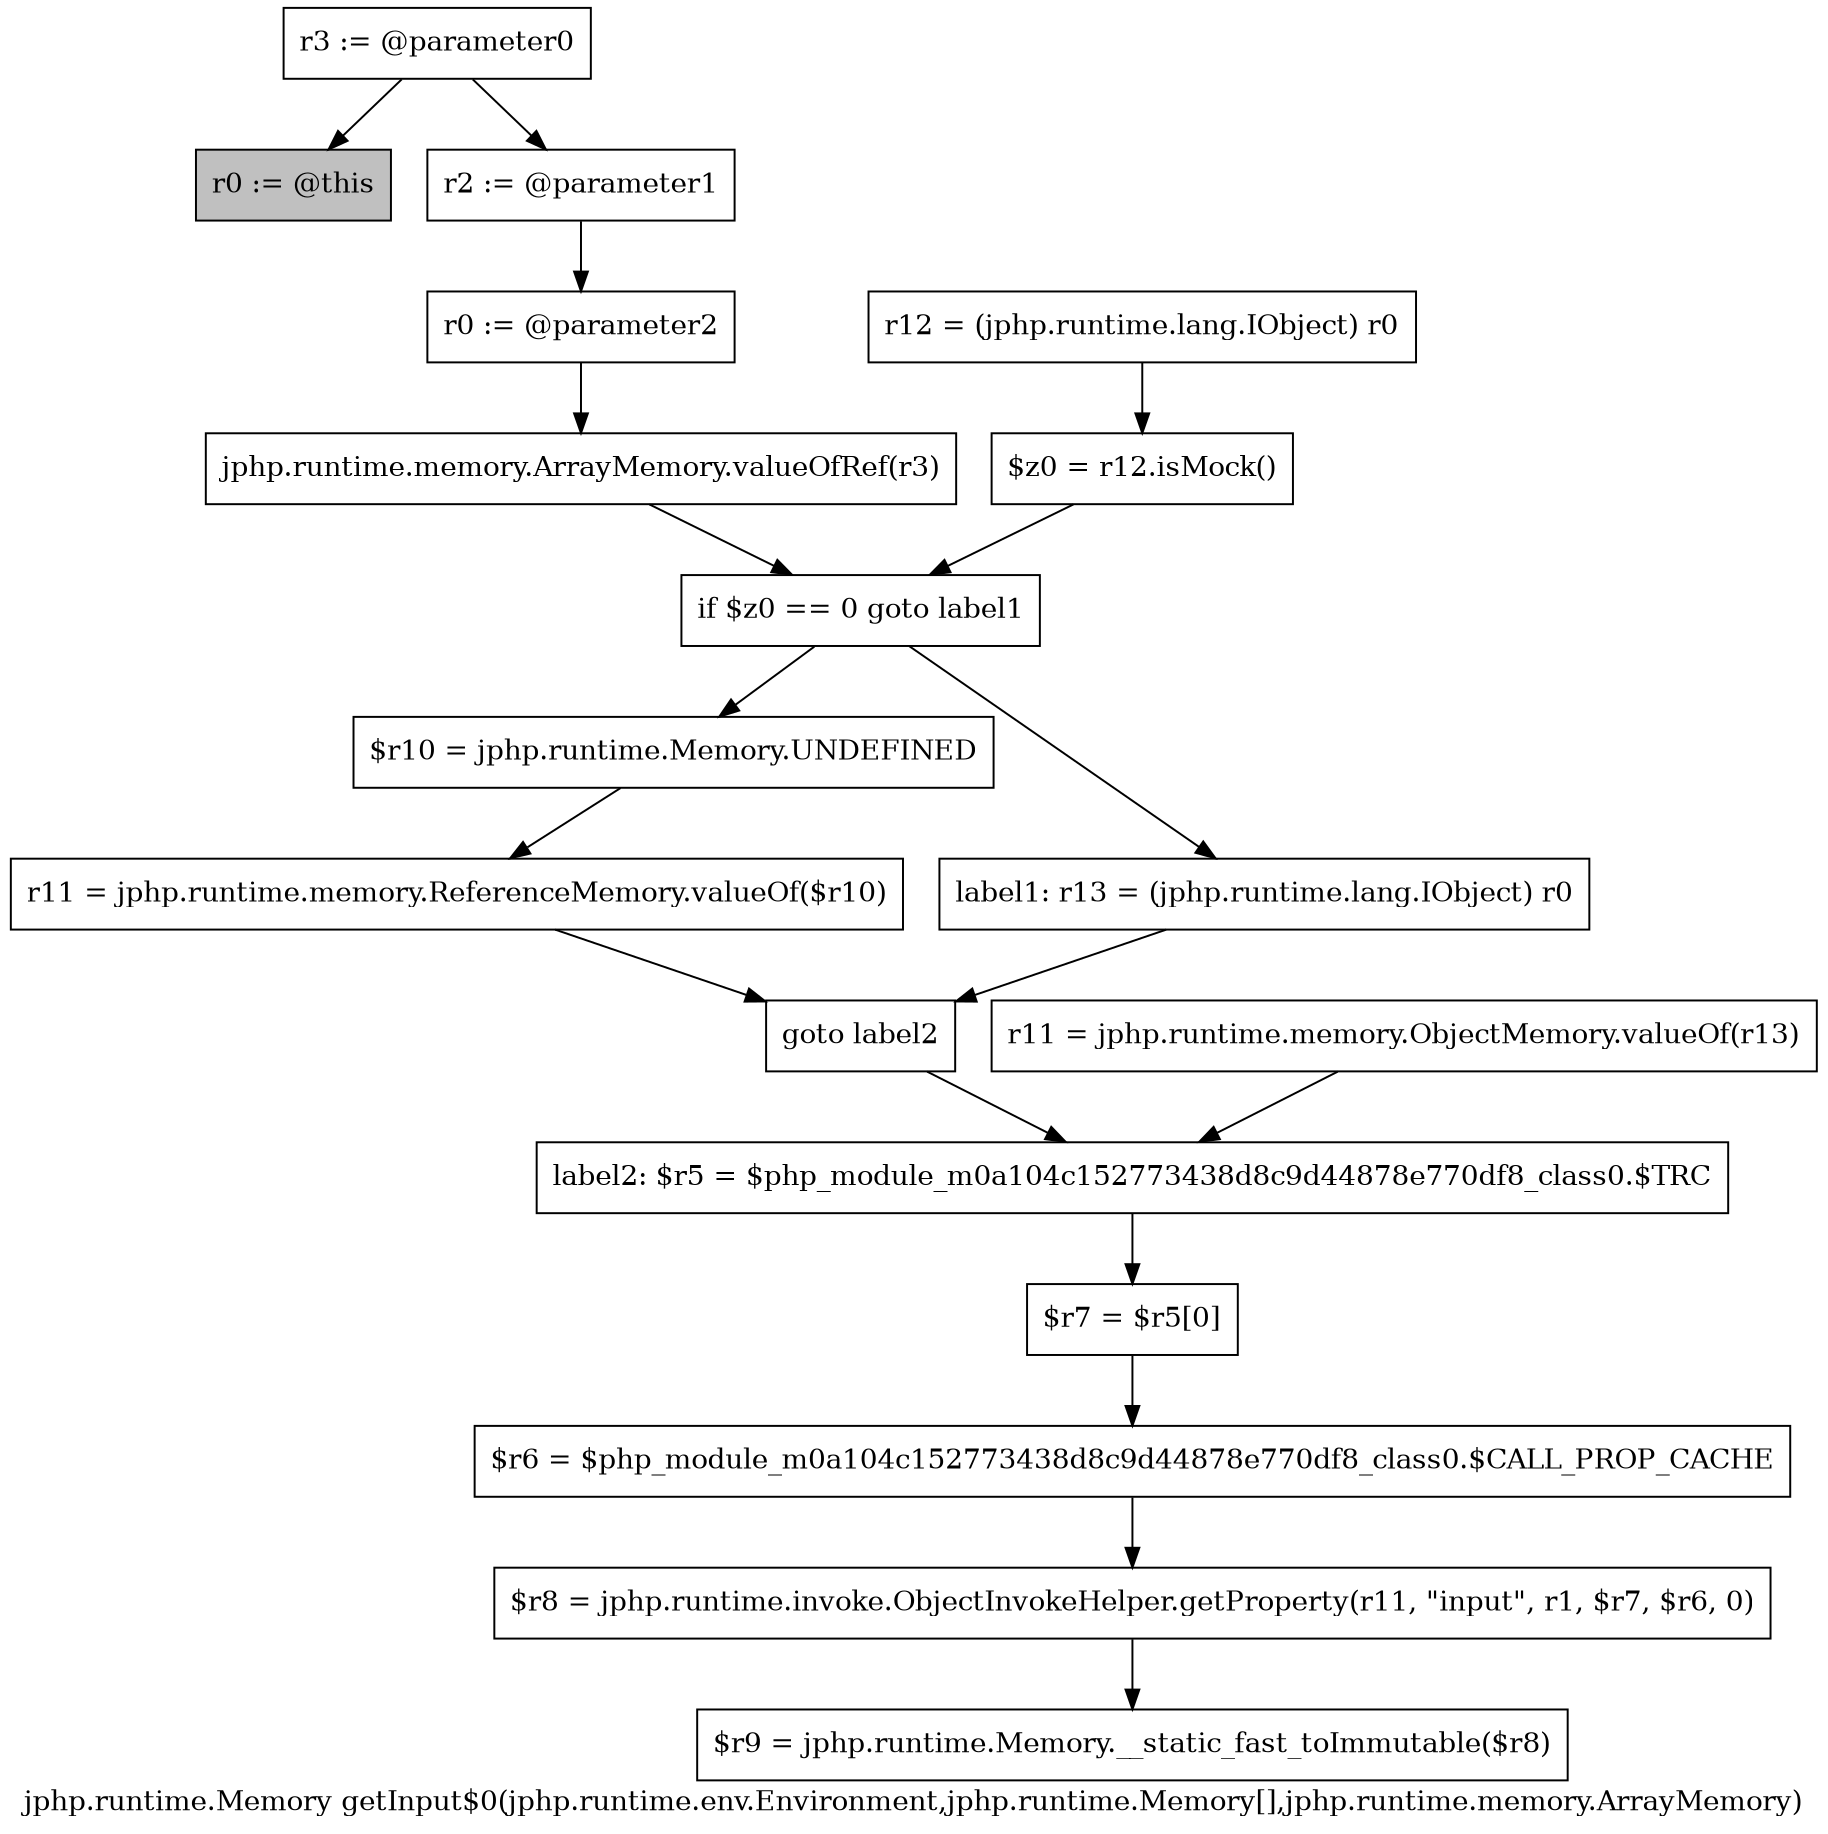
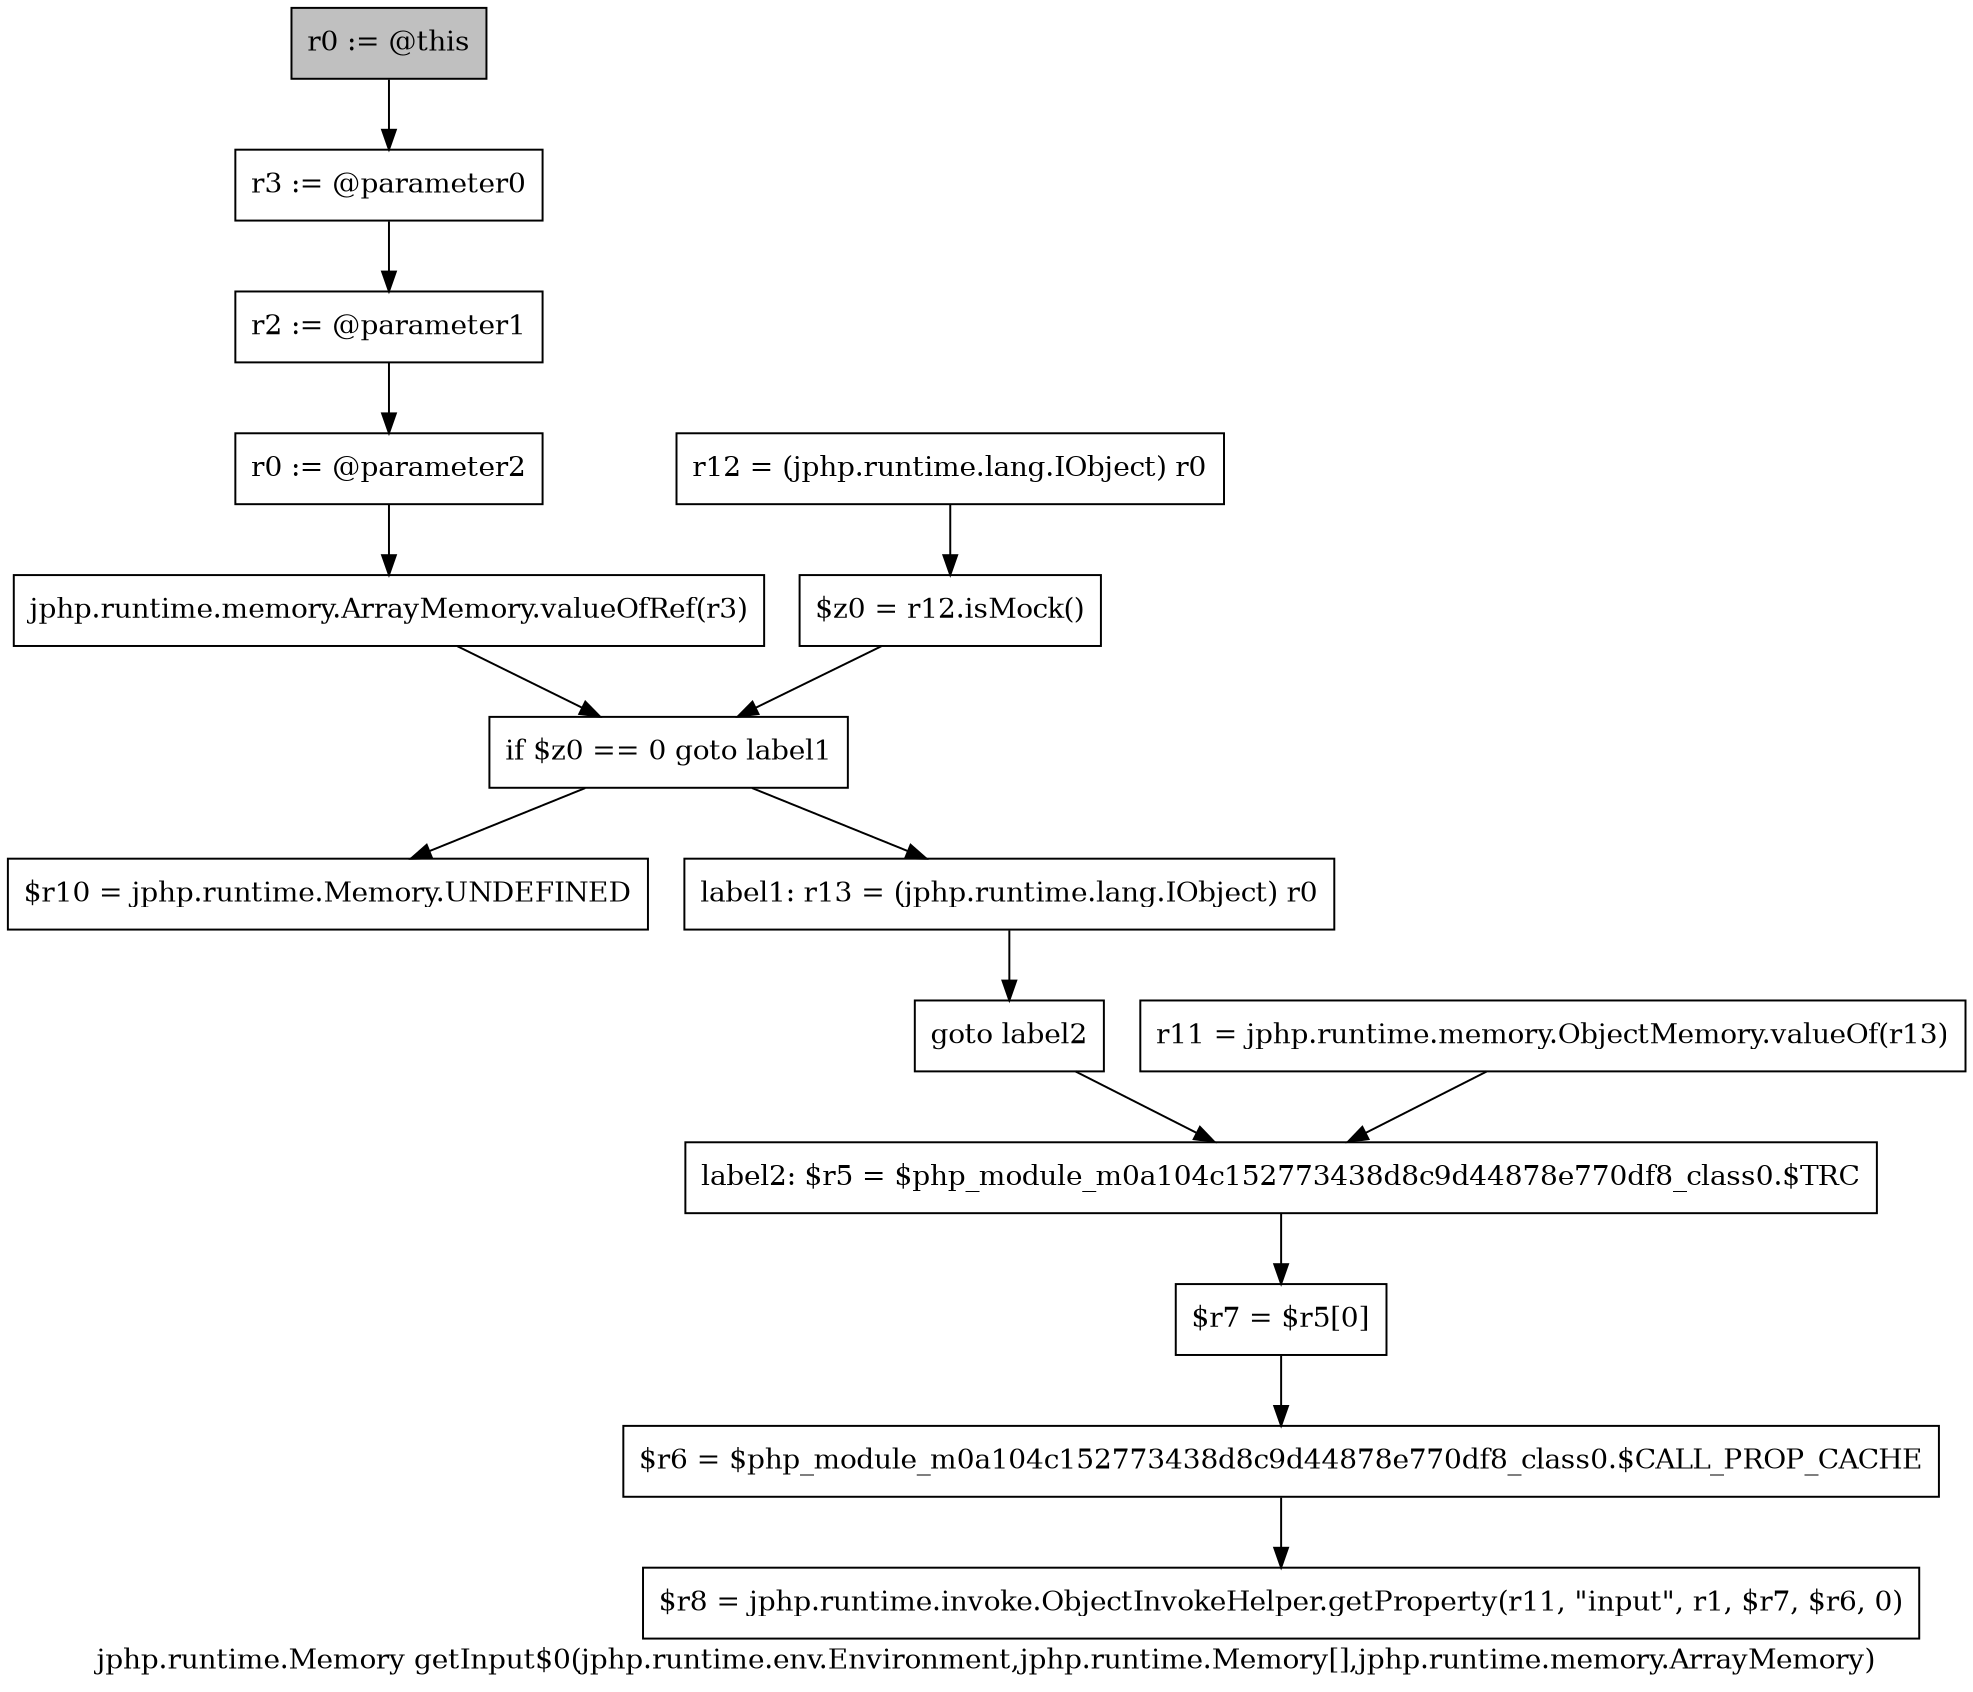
(372, 108) -> (389, 105)
(457, 894) -> none
(1132, 1745) -> none
